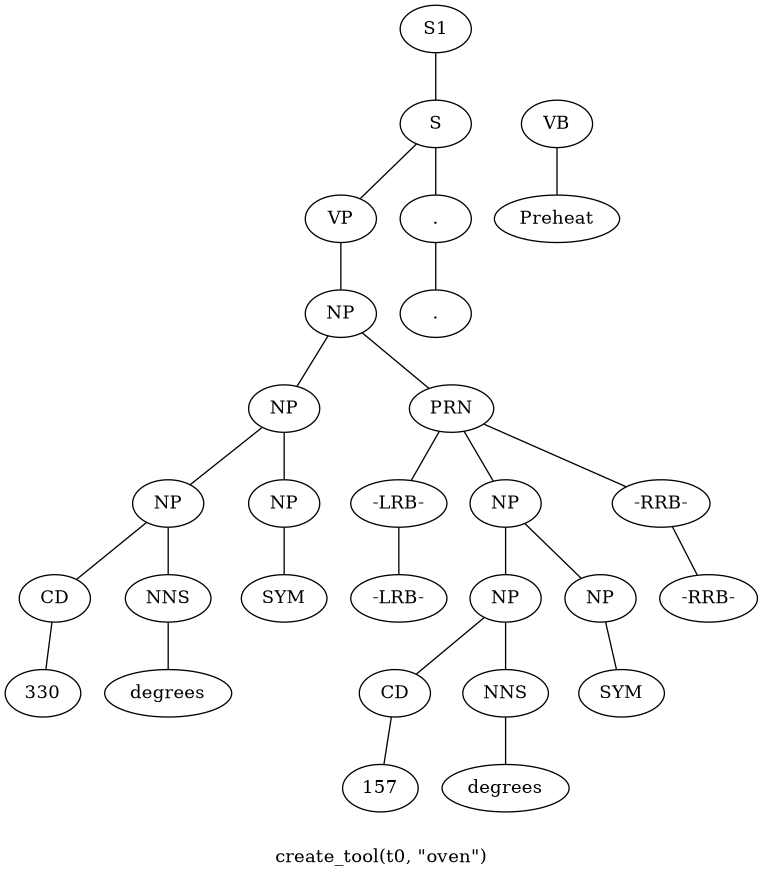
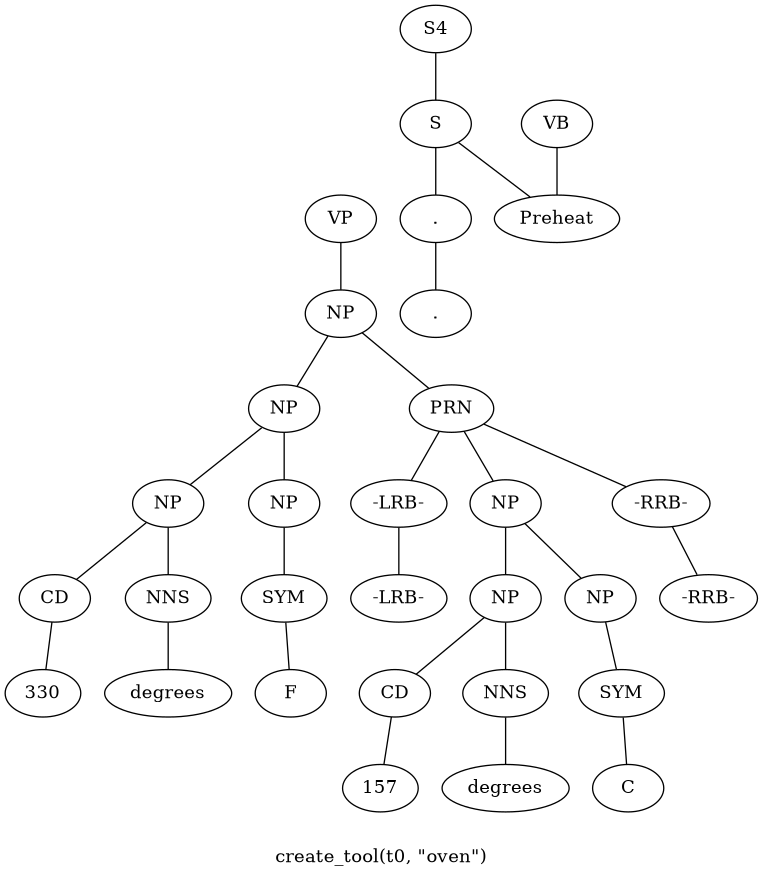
(436, 29) -> (436, 29)
(388, 171) -> (494, 170)
none -> (291, 693)
none -> (628, 788)
